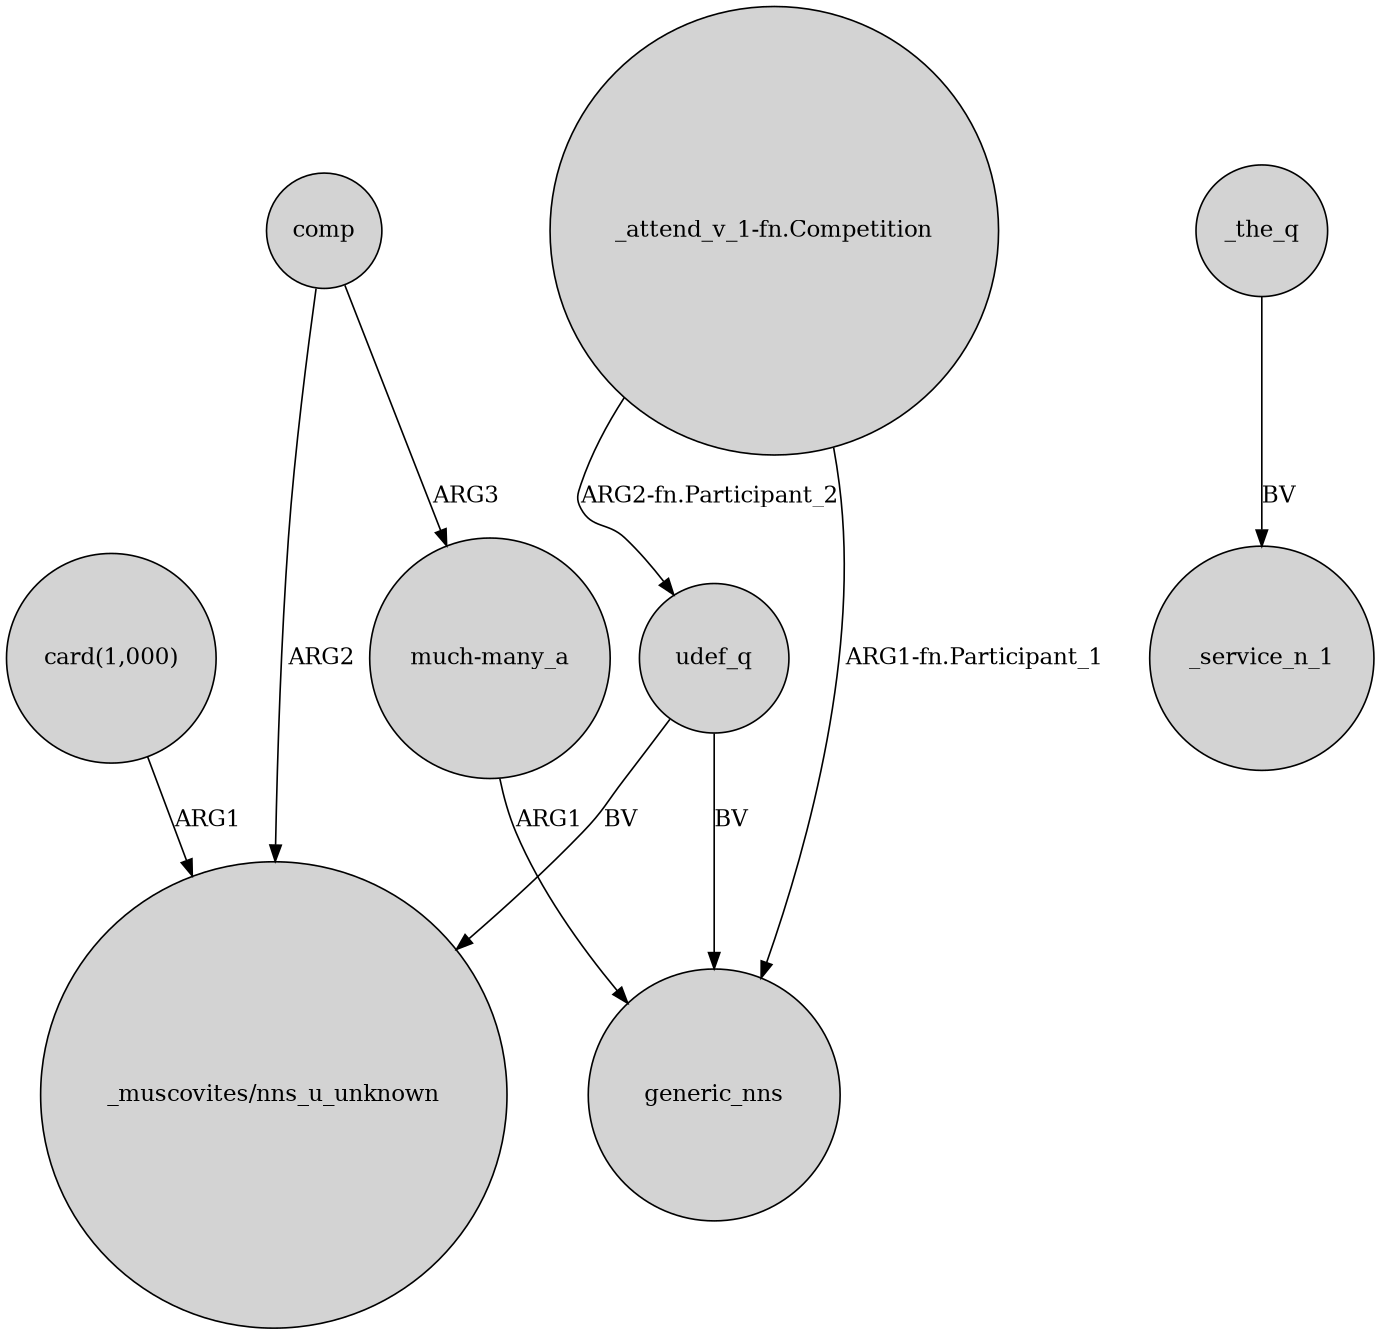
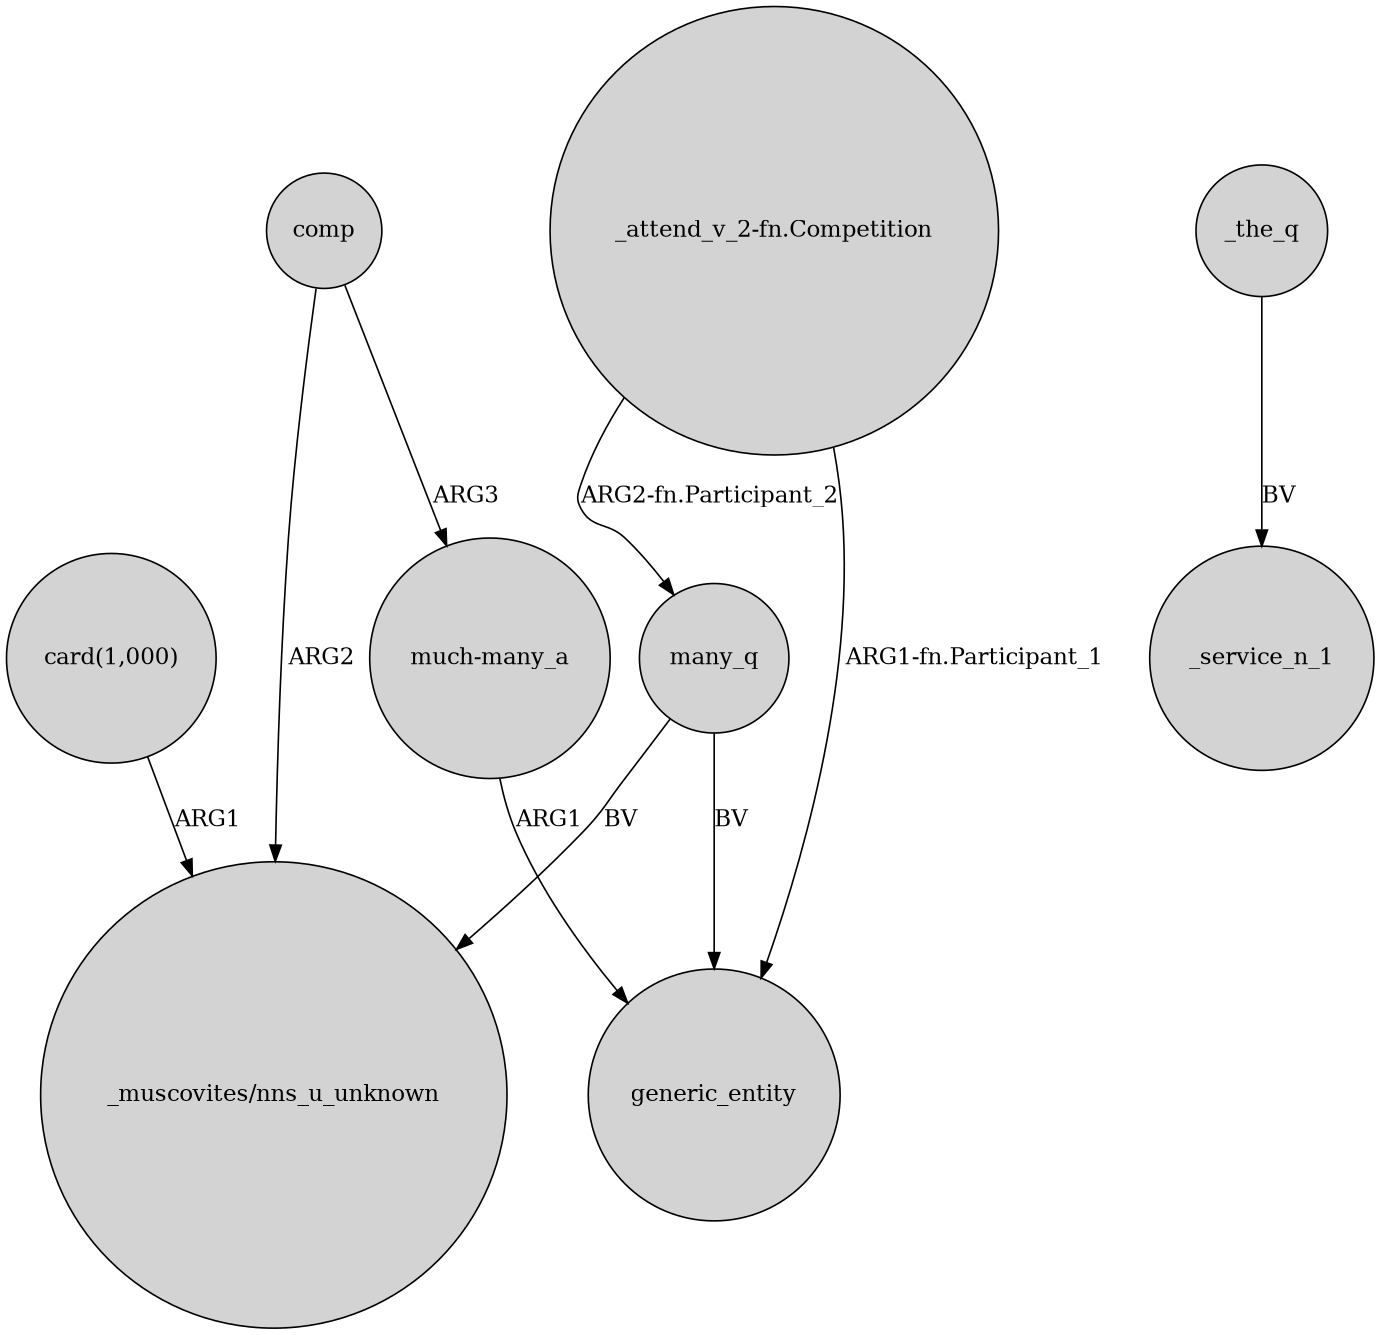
(774, 231) -> (774, 231)
(714, 658) -> (714, 658)
(714, 1095) -> (714, 1095)
